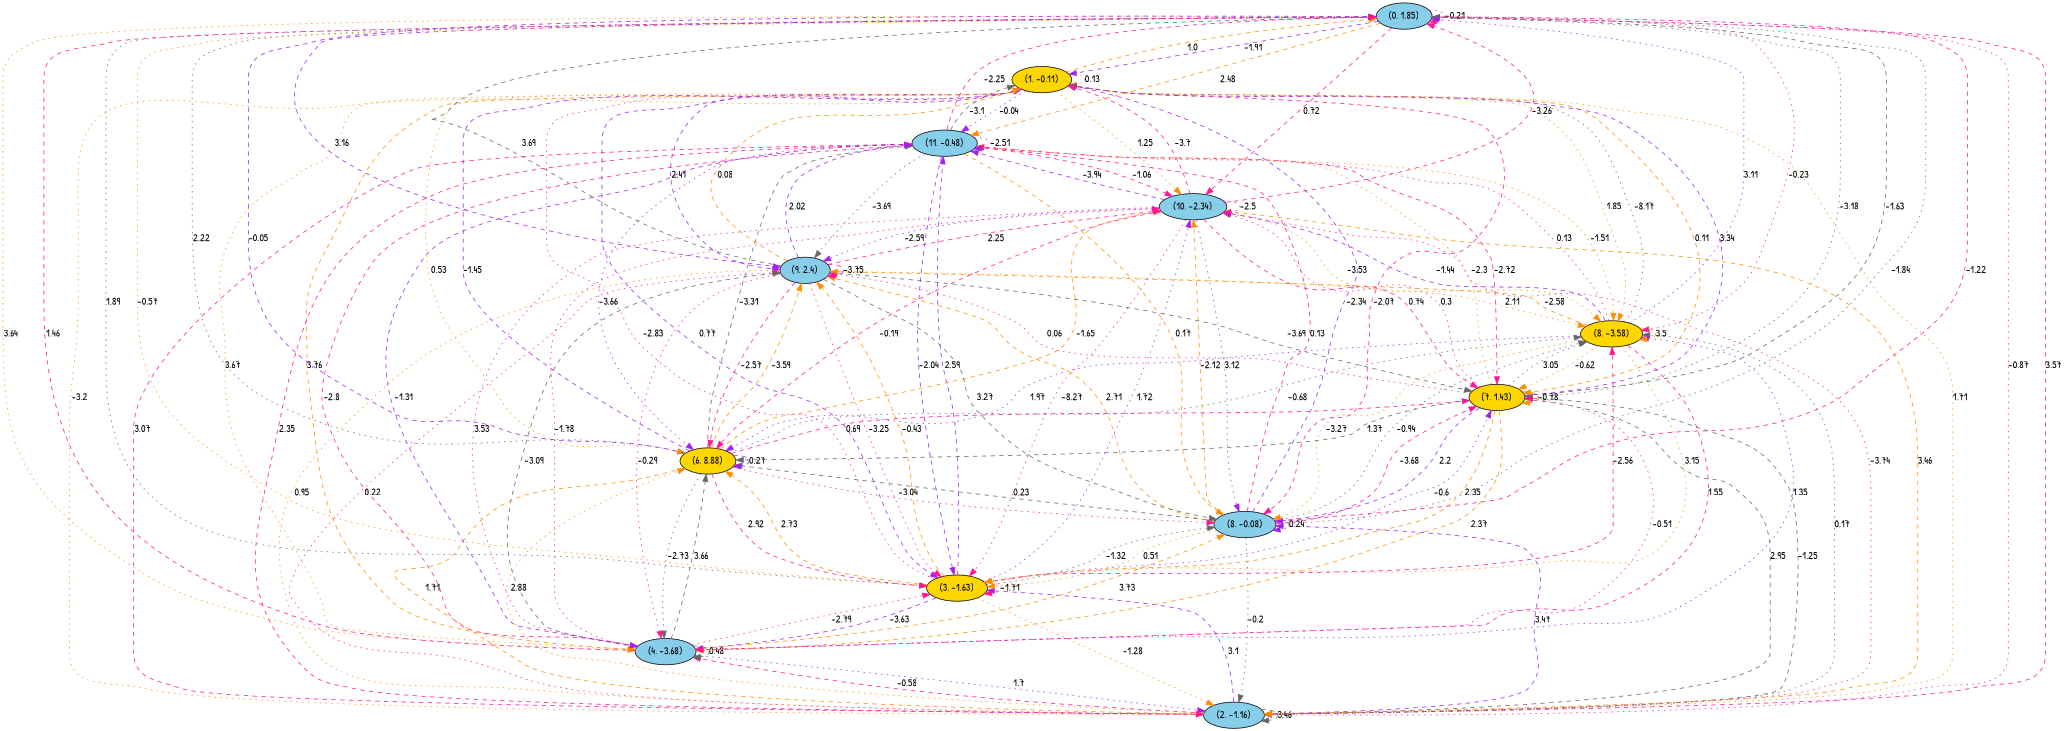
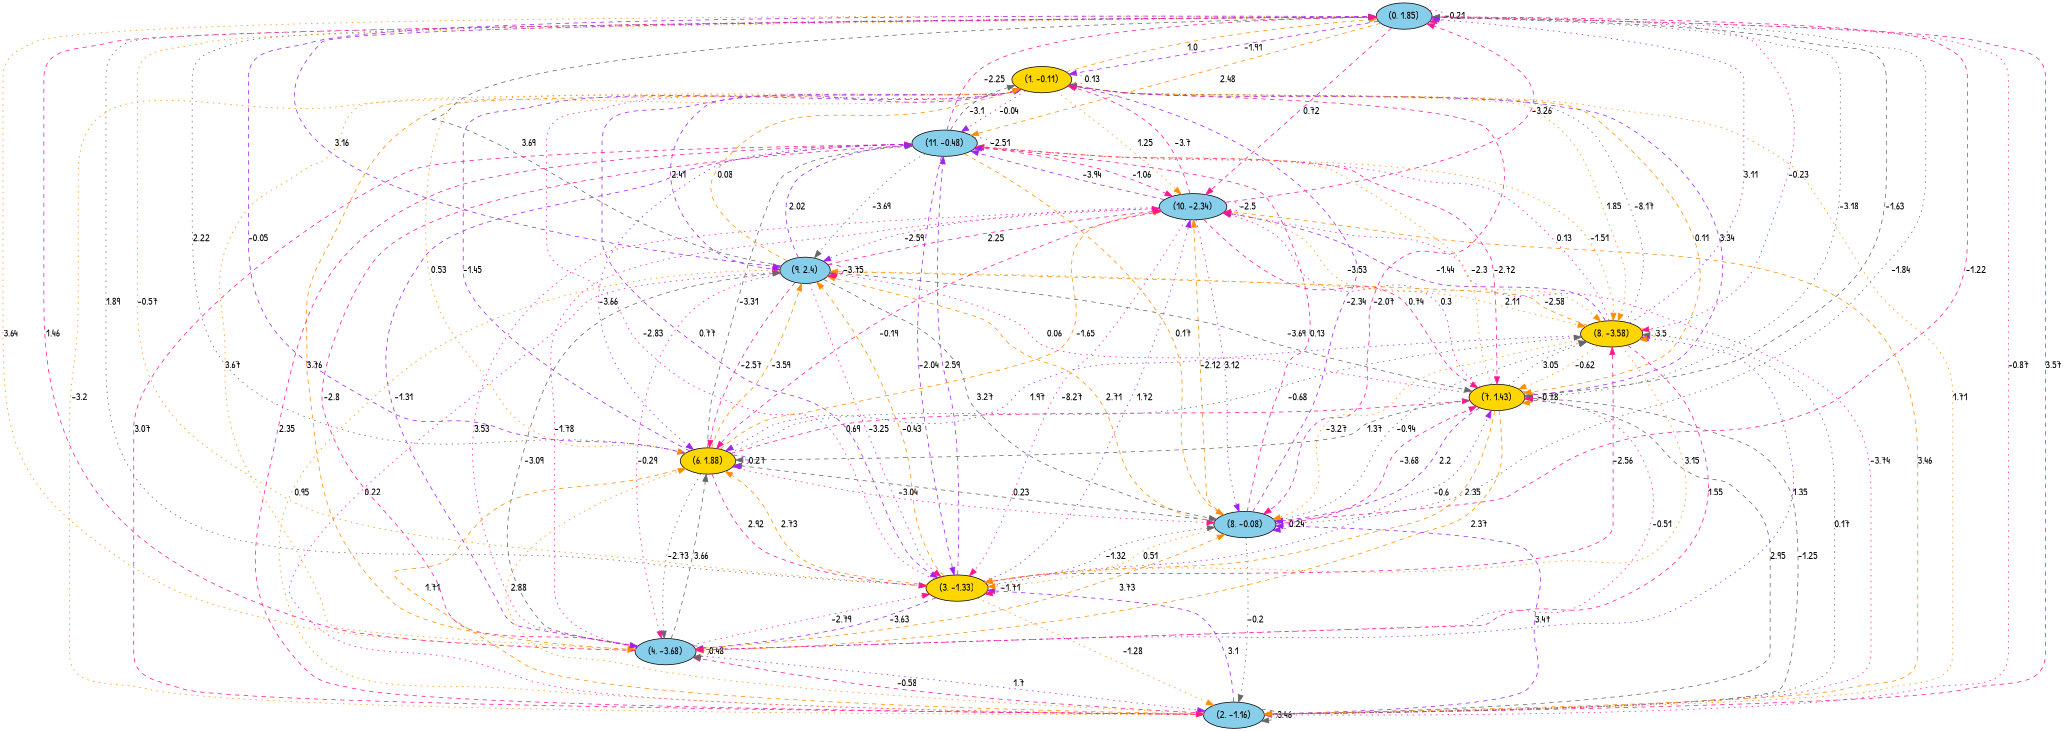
(708, 461) -> (708, 461)
(957, 588) -> (957, 588)
